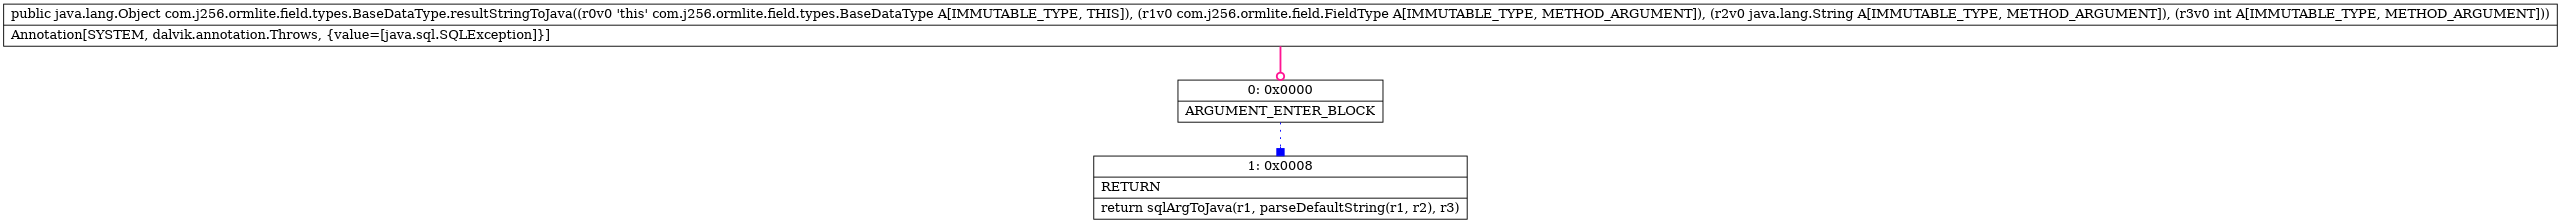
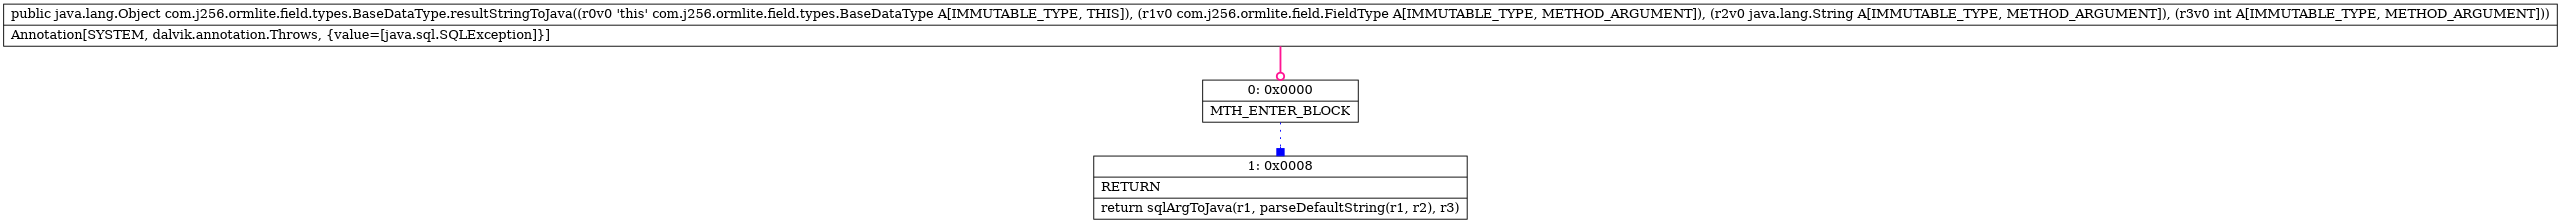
(1280, 111) -> (1280, 111)
